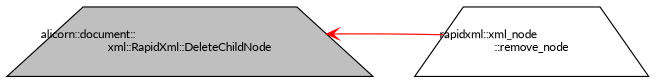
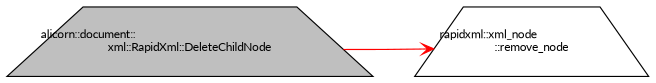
(391, 34) -> (383, 49)
